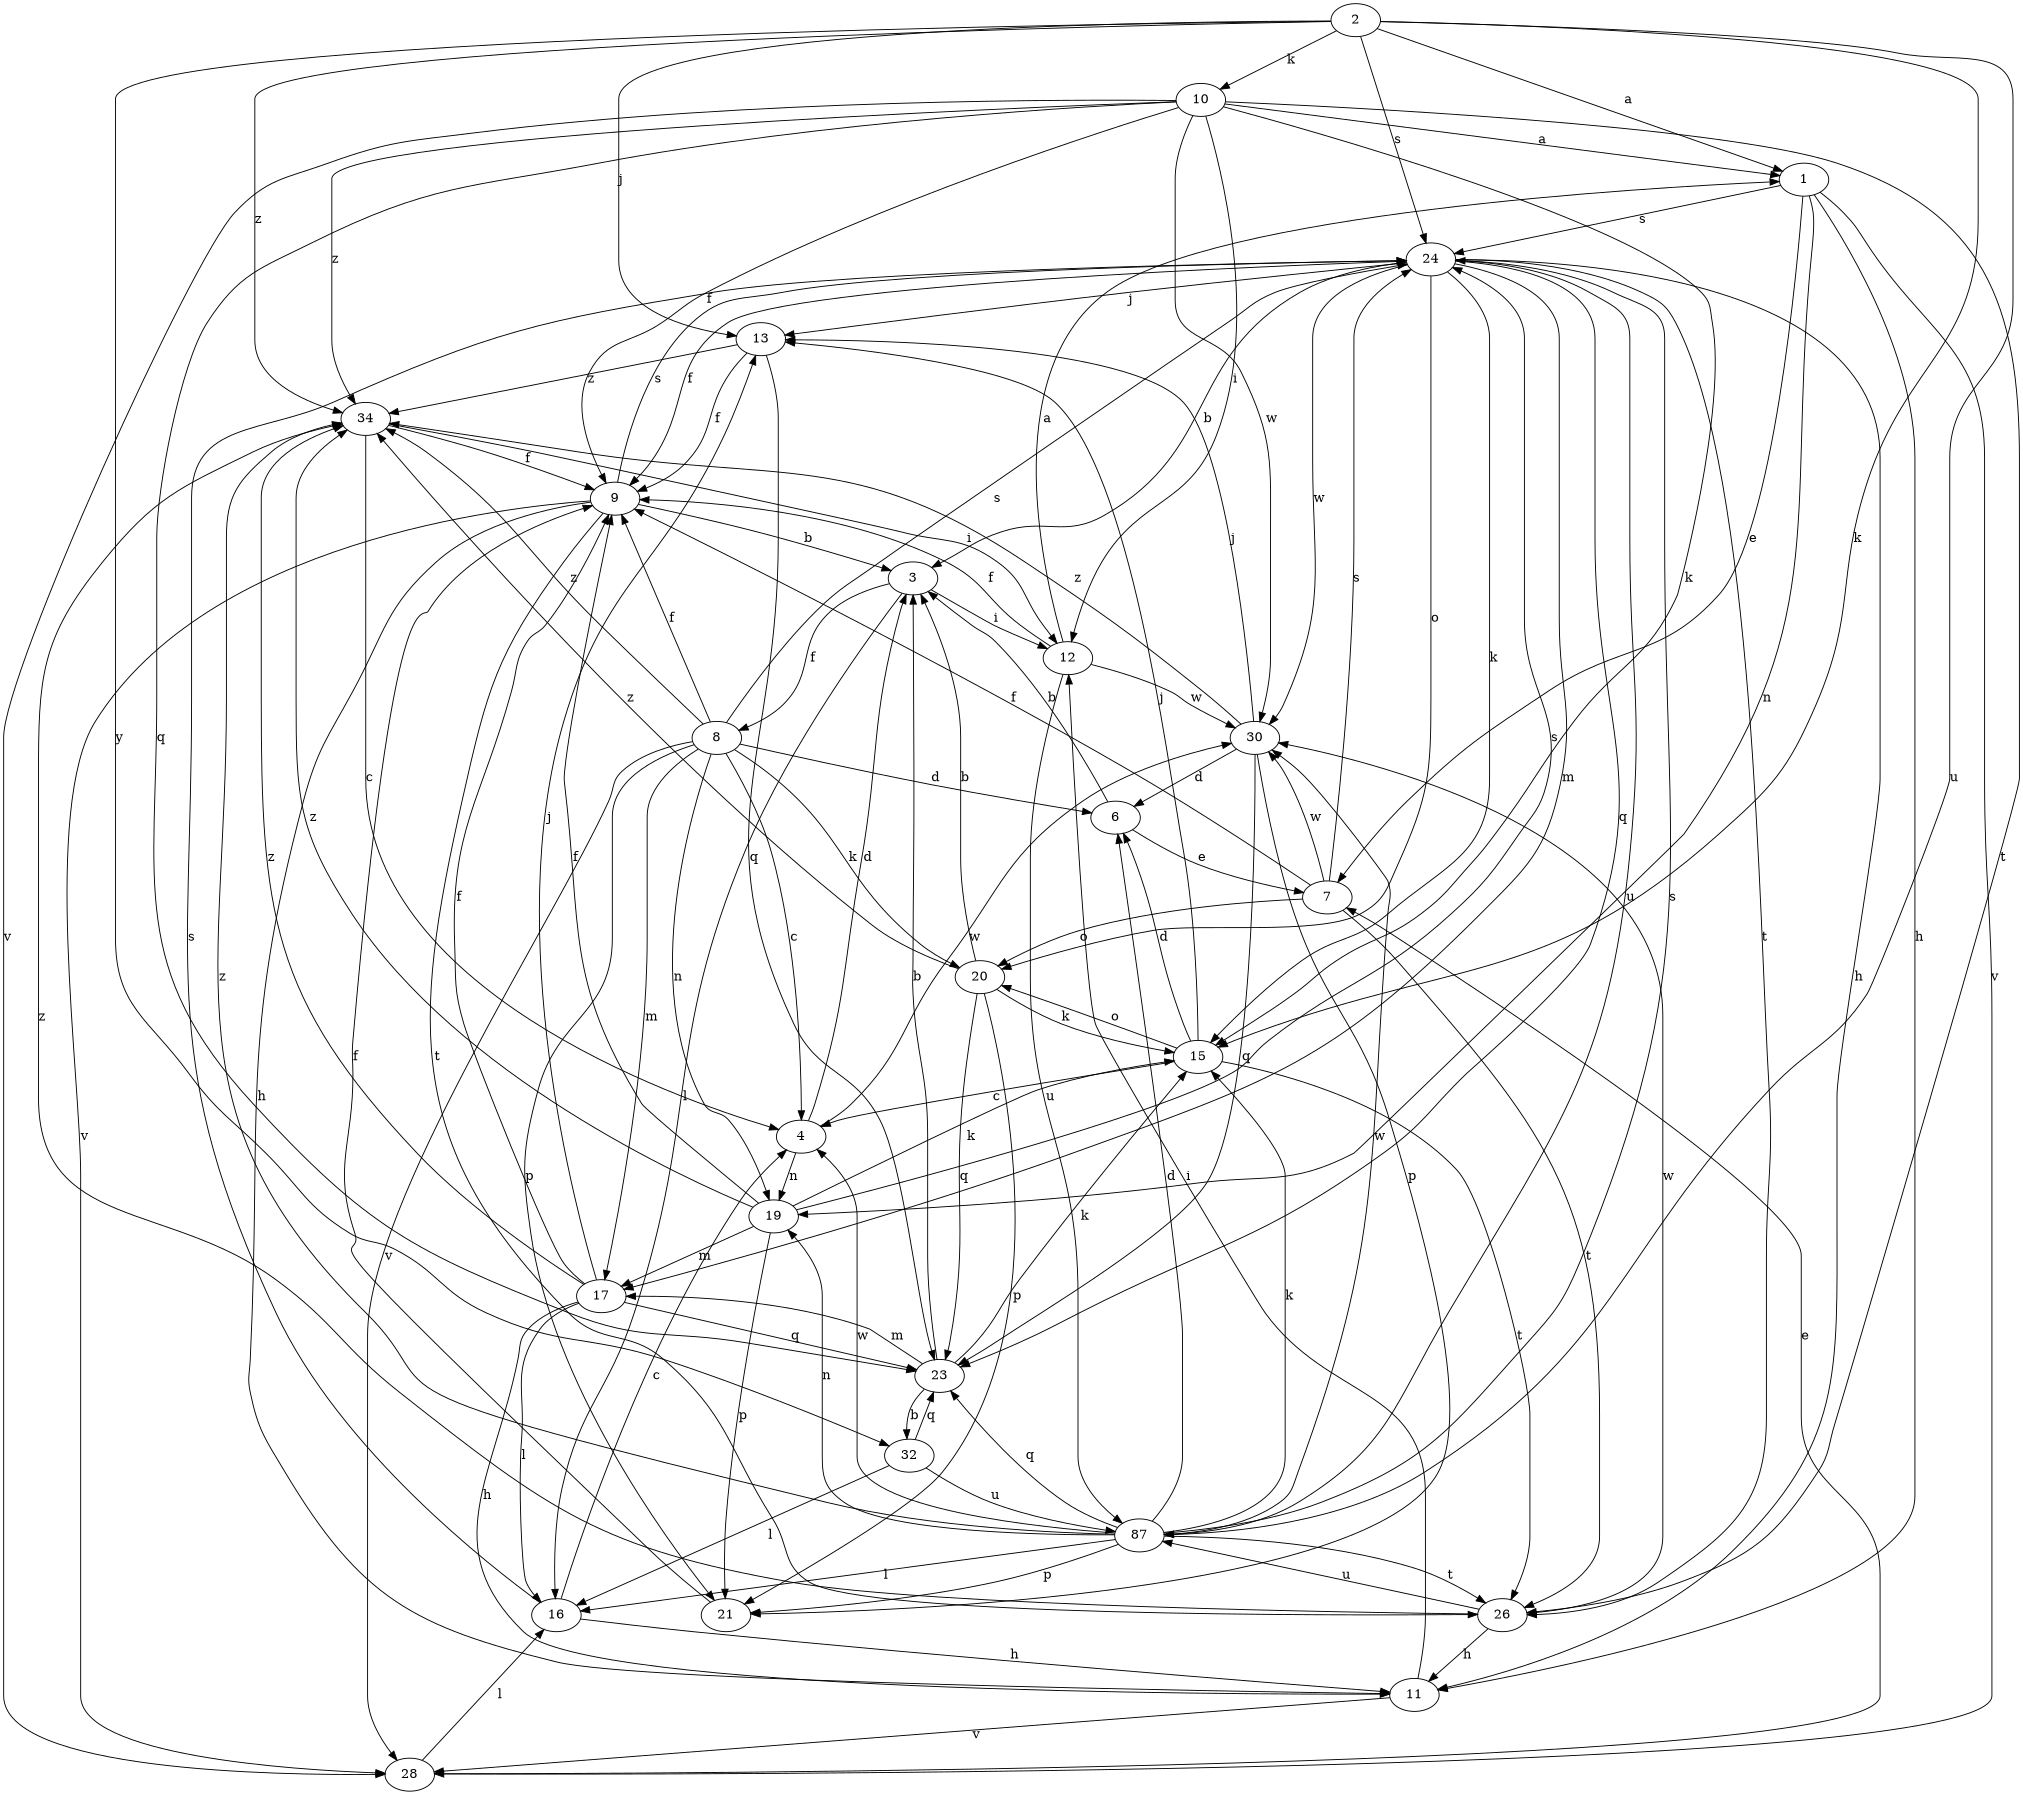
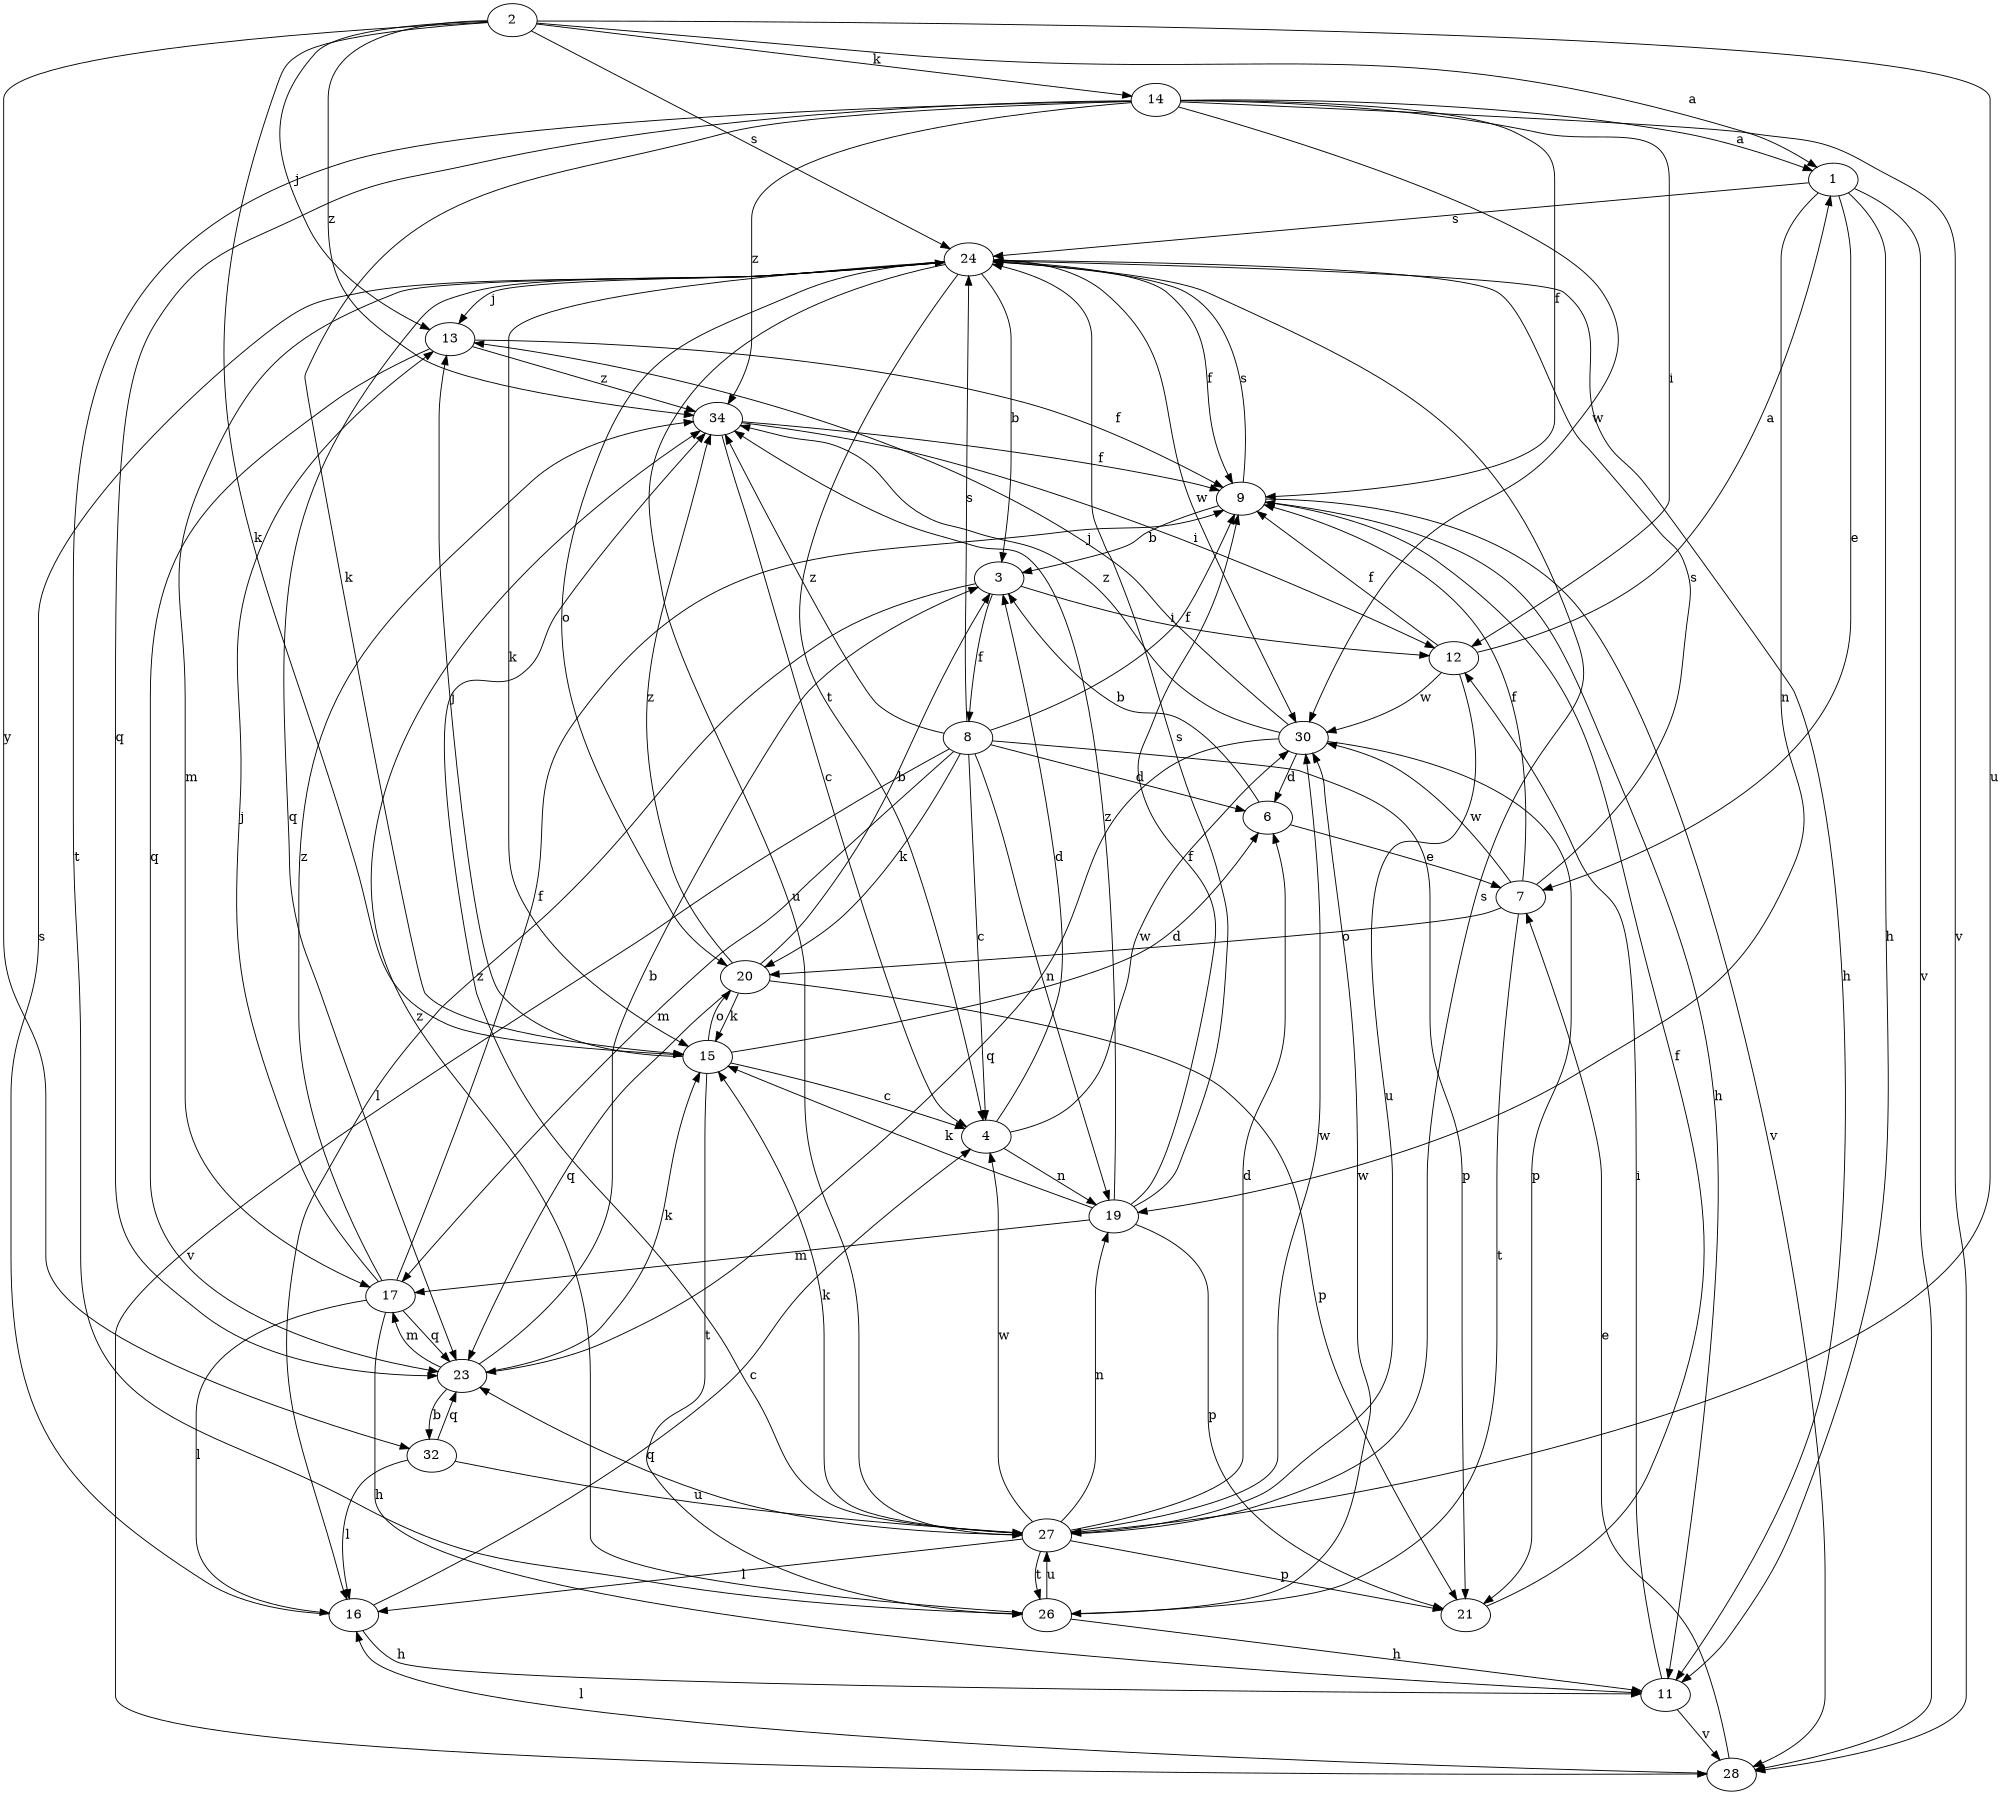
(1201, 100) -> (1156, 100)
(1761, 915) -> (810, 667)
(640, 1344) -> none
(1139, 1535) -> (1047, 1535)
